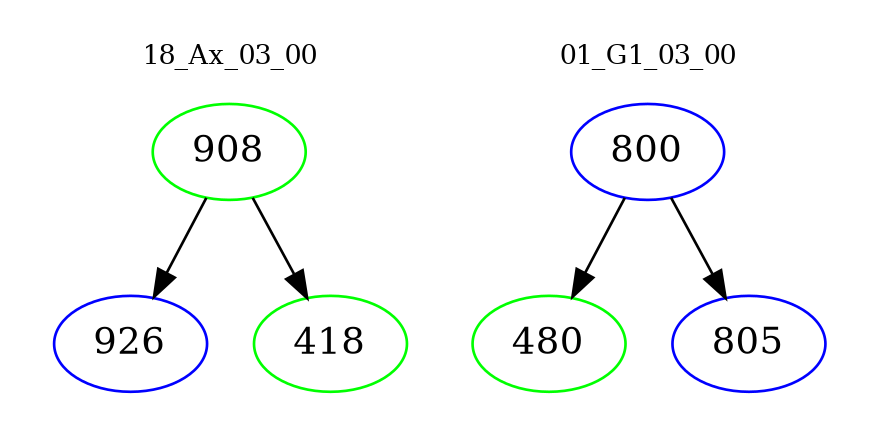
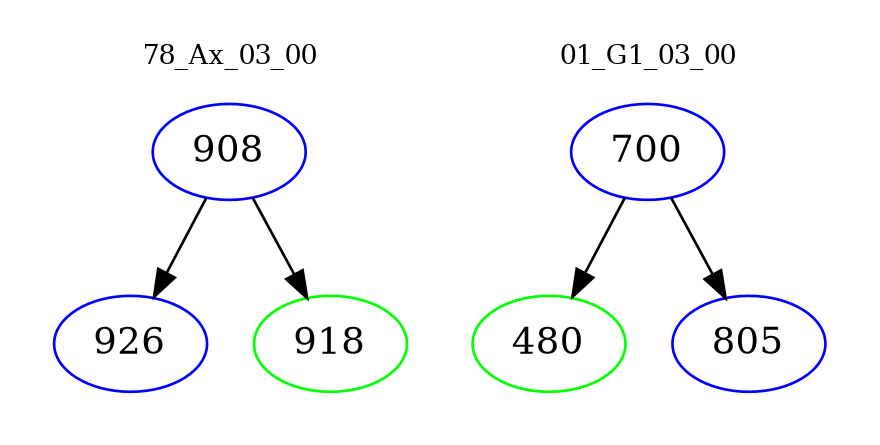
(231, 57) -> (231, 57)
(229, 152) -> (229, 152)
(648, 152) -> (648, 152)
(330, 344) -> (330, 344)
